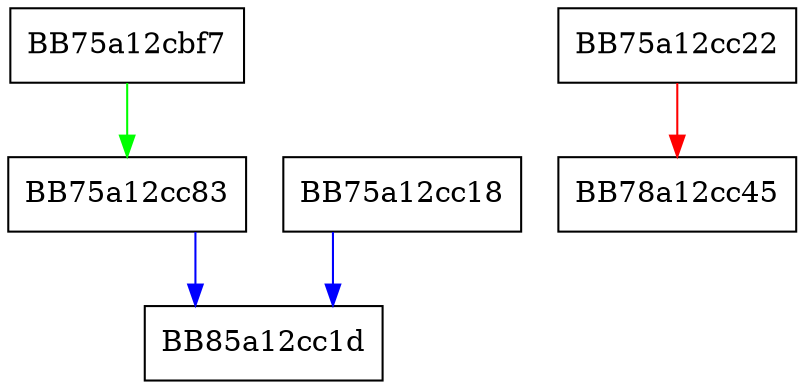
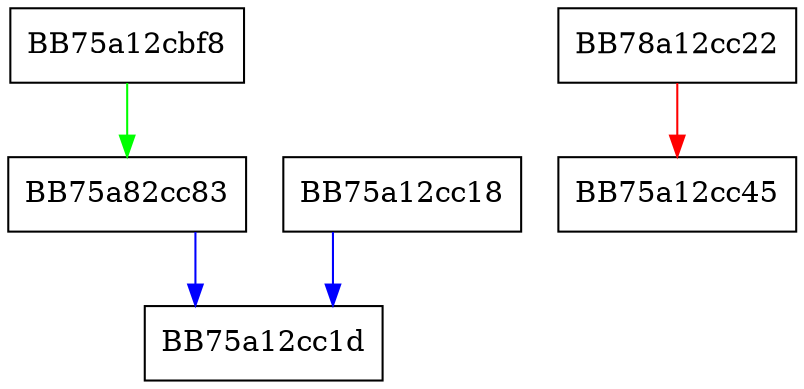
(127, 45) -> (127, 45)
(677, 45) -> (677, 45)
(127, 194) -> (127, 194)
(677, 194) -> (677, 194)
(264, 343) -> (264, 343)
